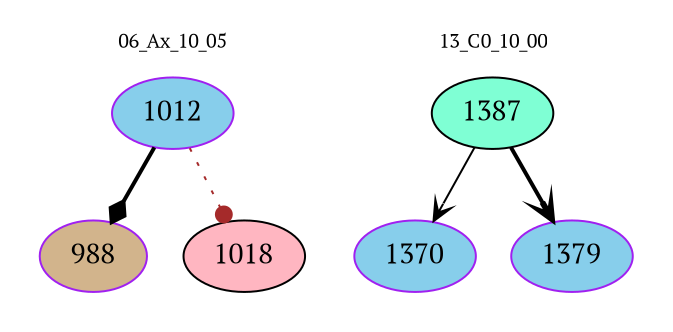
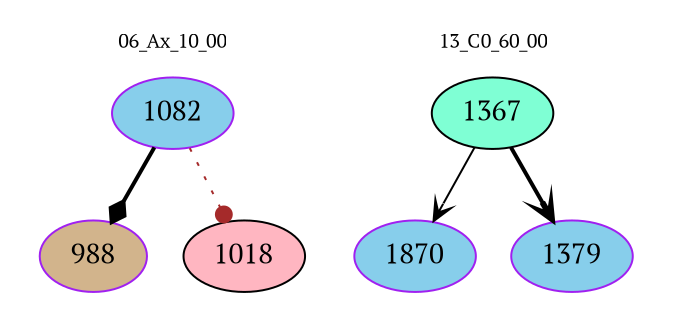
(173, 43) -> (173, 43)
(494, 43) -> (494, 43)
(173, 113) -> (173, 113)
(493, 113) -> (493, 113)
(415, 256) -> (415, 256)
